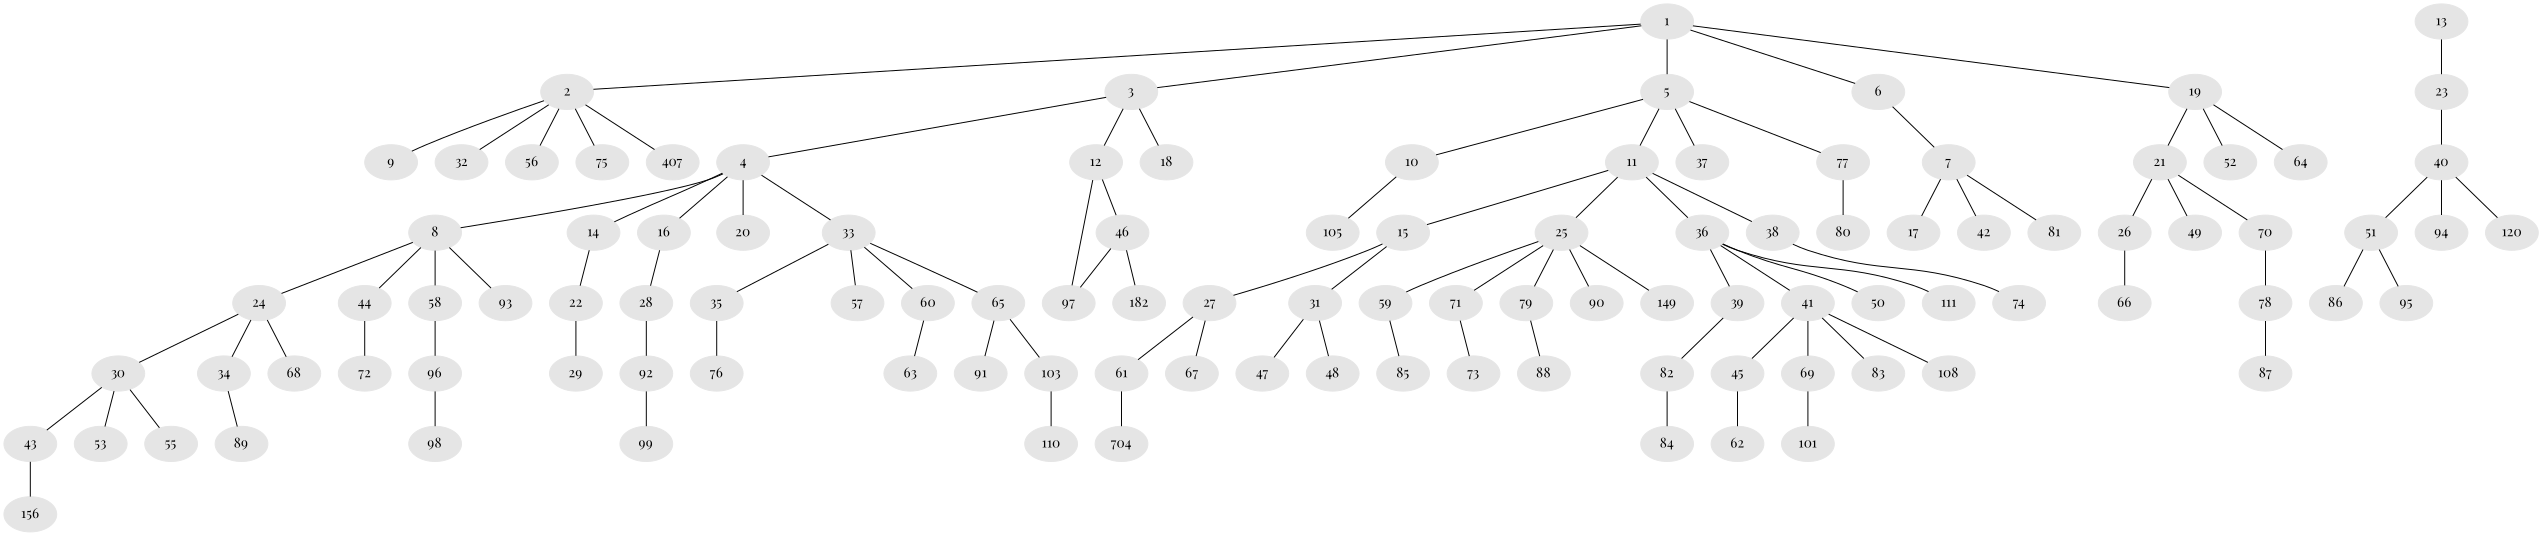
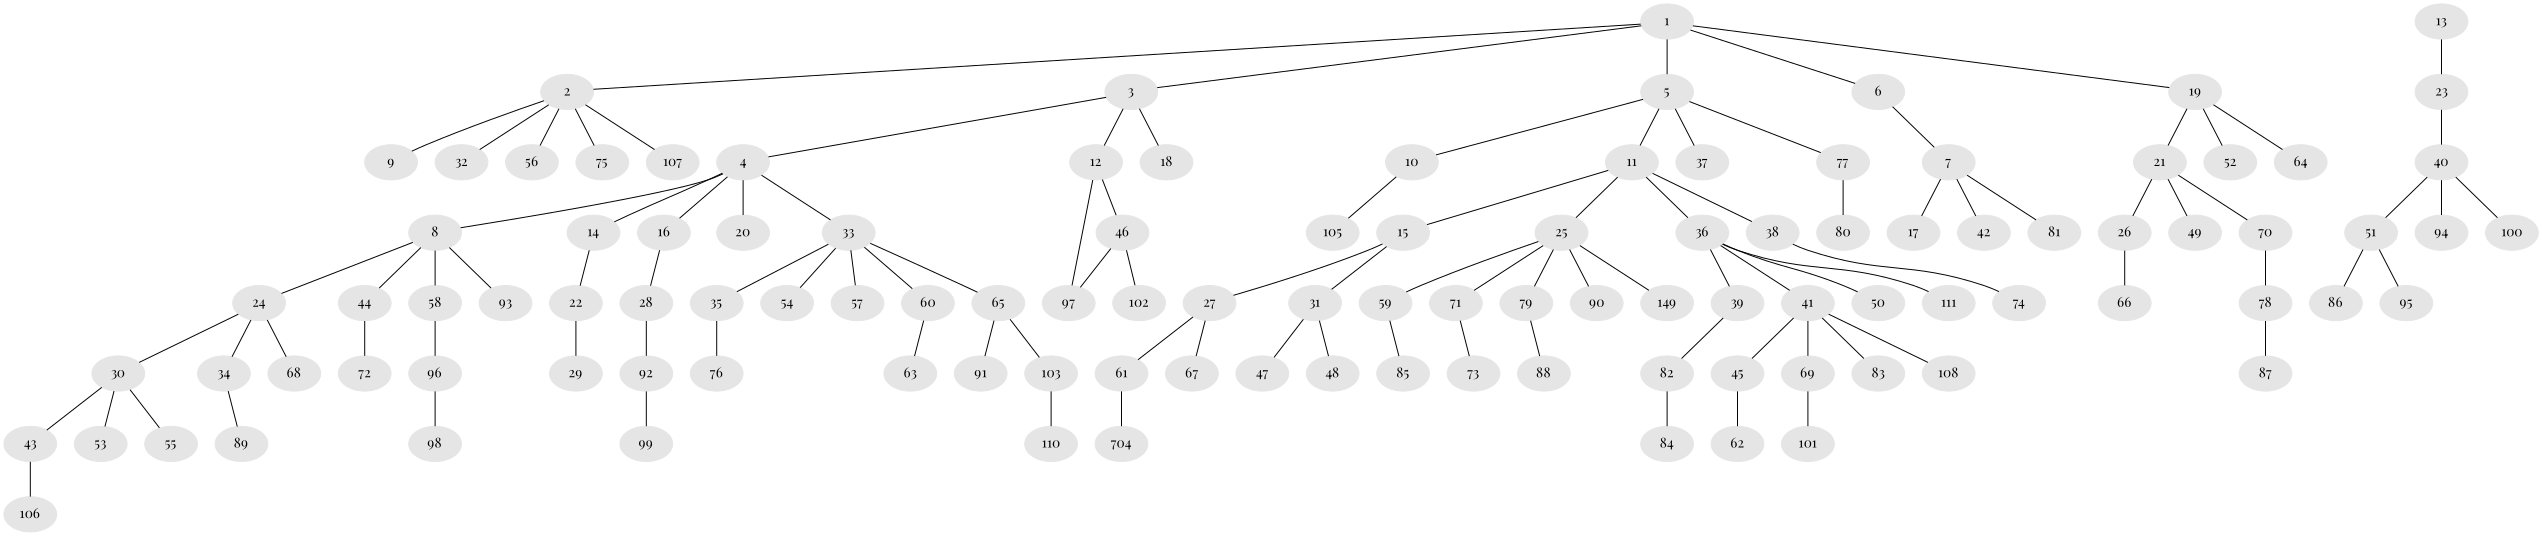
(673, 162) -> (673, 162)
(2512, 233) -> (2512, 233)
none -> (787, 303)
(1139, 303) -> (1139, 303)
(30, 514) -> (30, 514)
